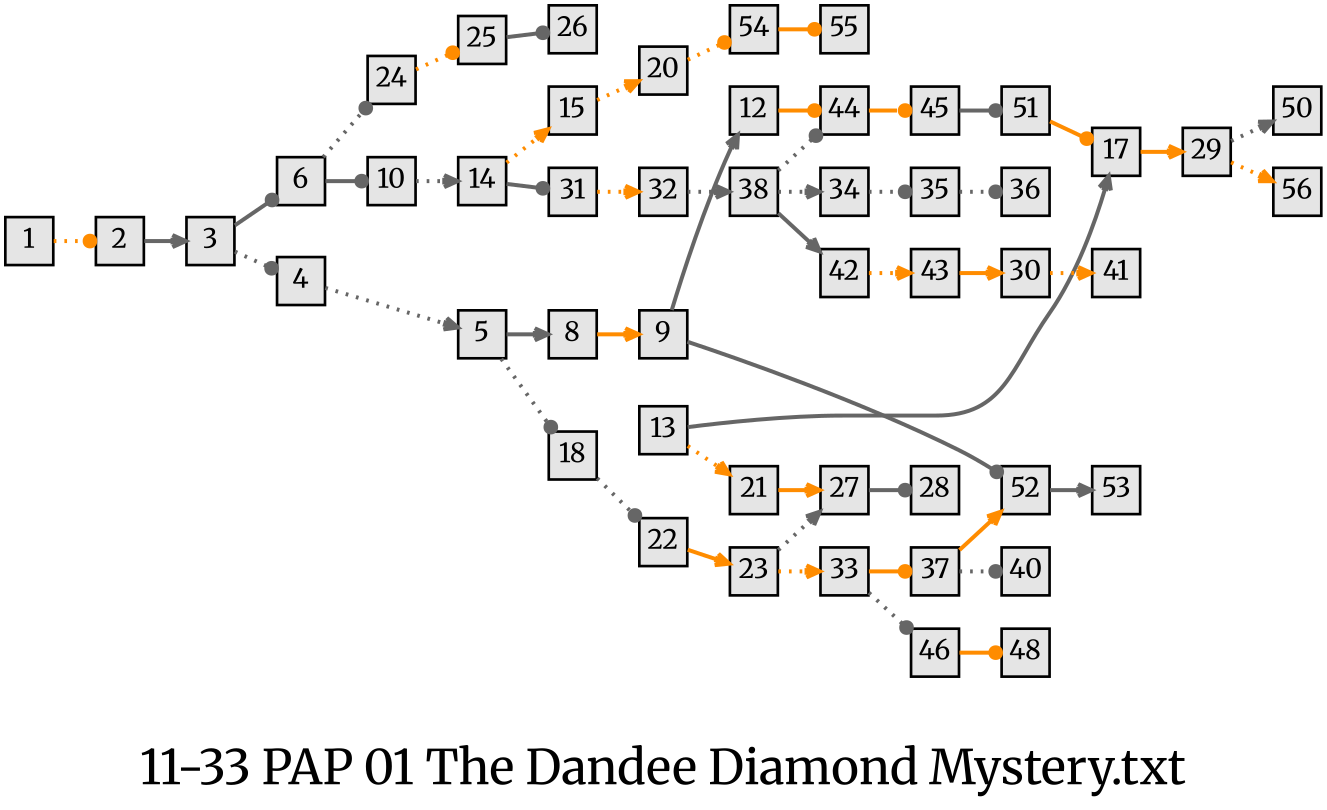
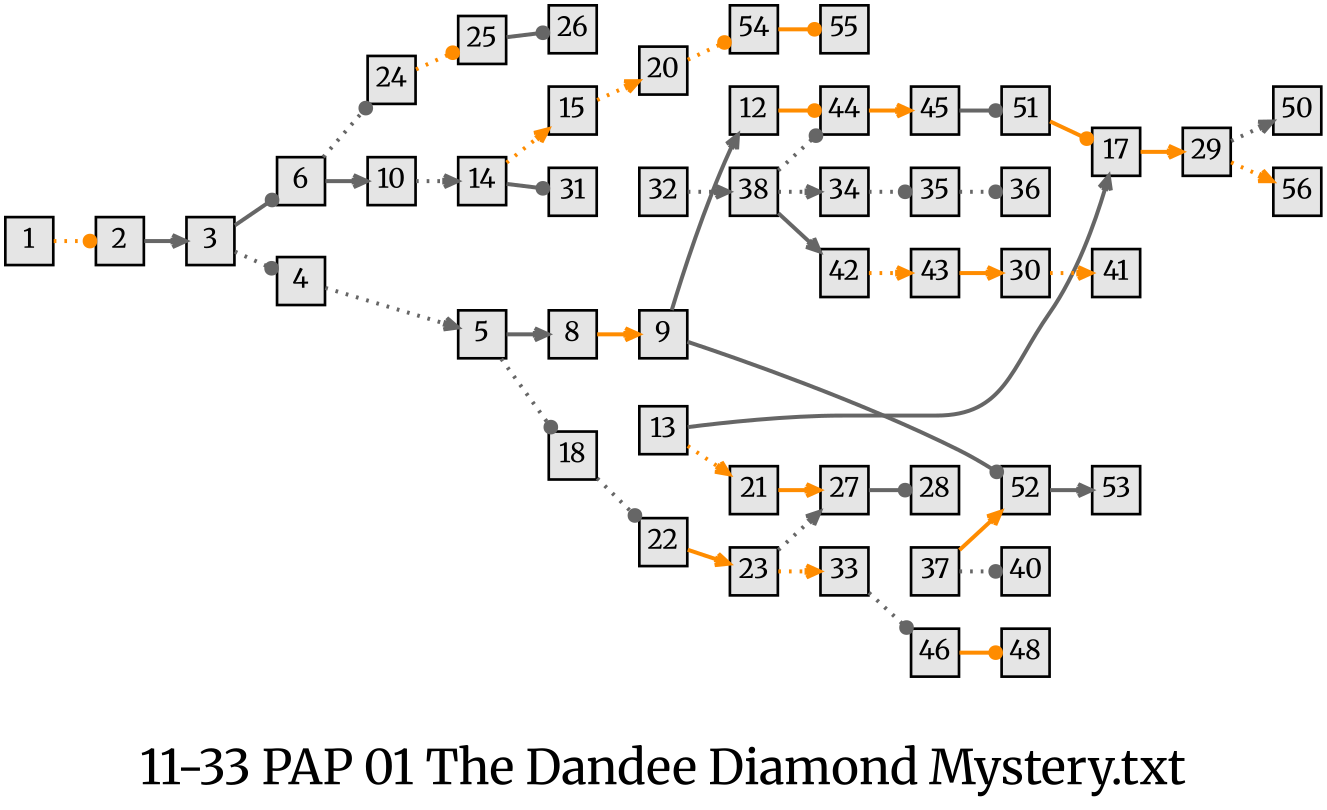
(883, 111) -> (883, 111)
(341, 181) -> (341, 181)
(611, 192) -> none
(884, 571) -> none
